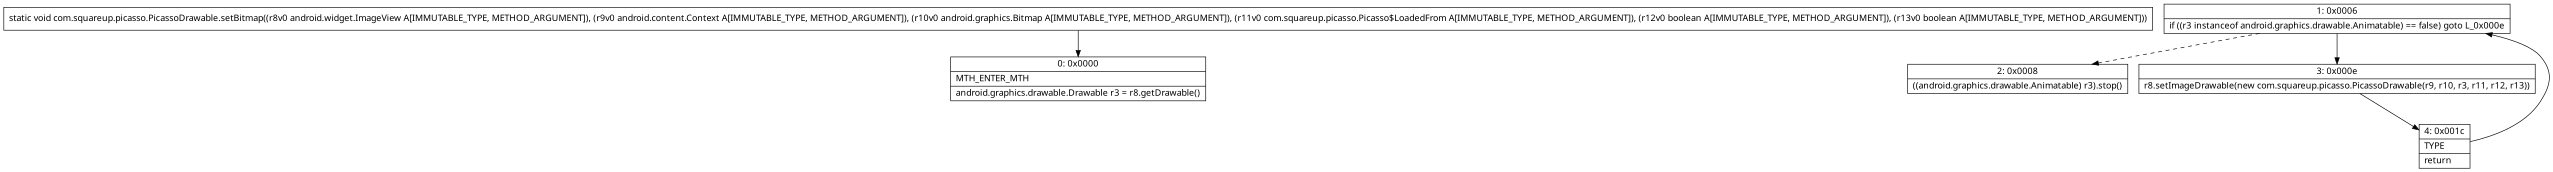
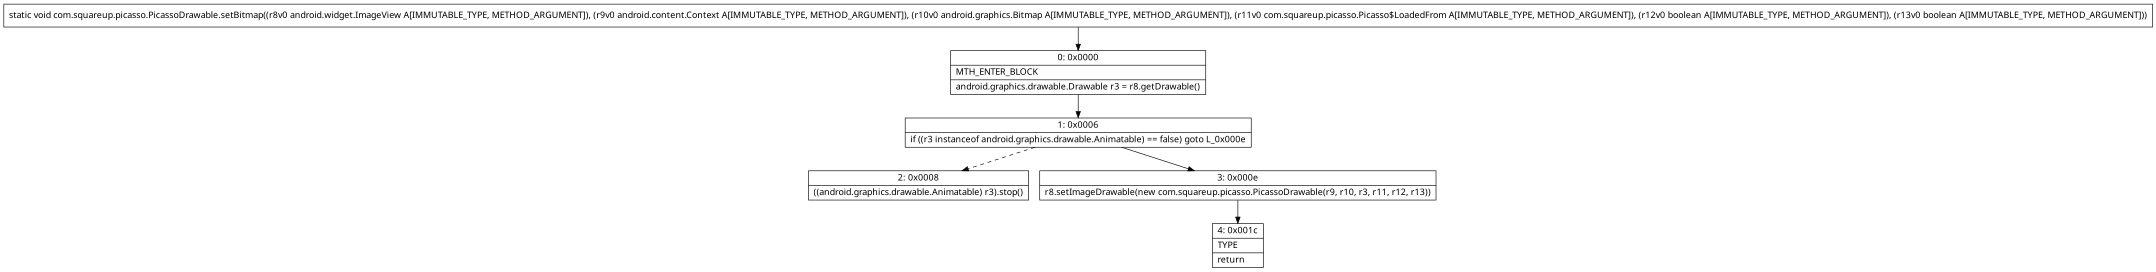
(993, 79) -> (997, 72)
(2545, 93) -> (1078, 103)
